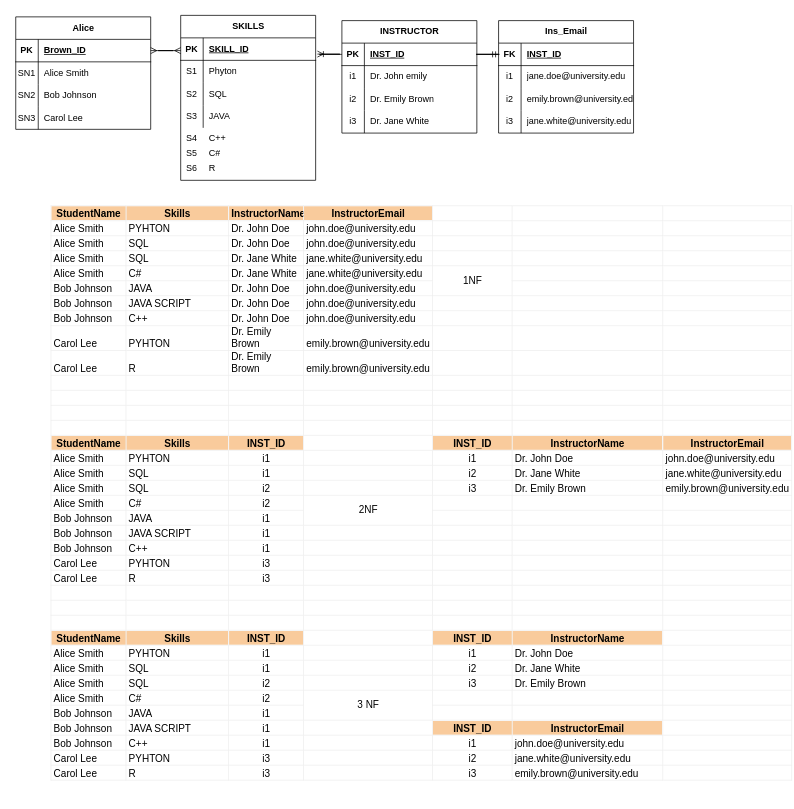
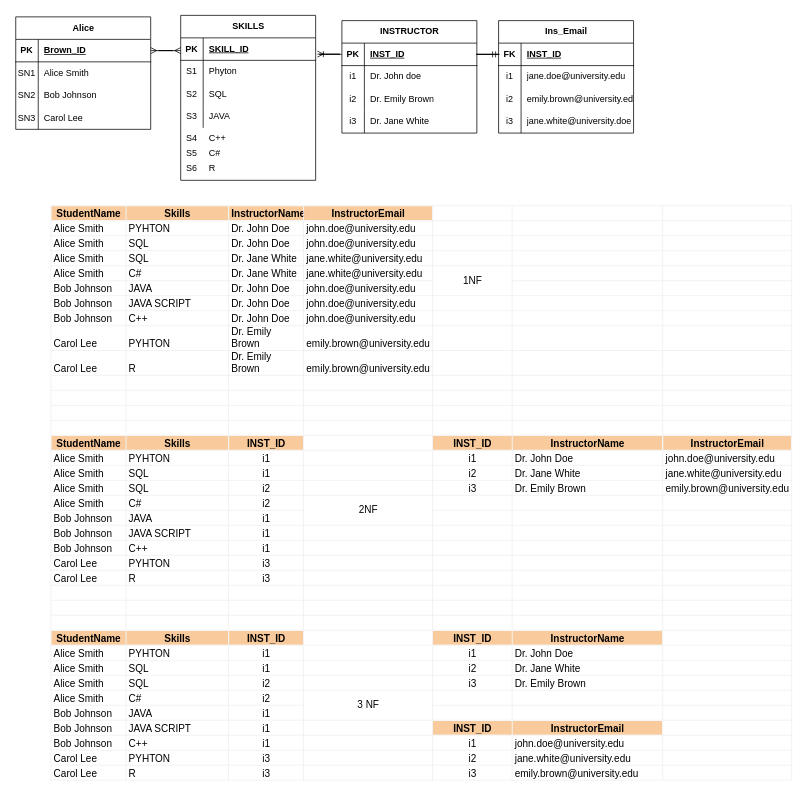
(400, 77) -> (397, 77)
(580, 122) -> (580, 122)
